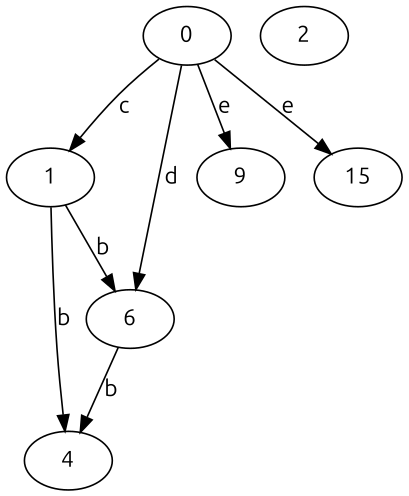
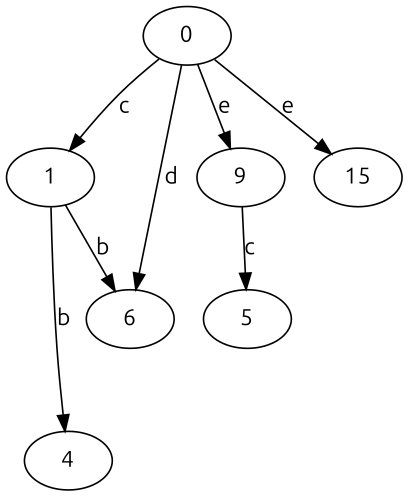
(304, 36) -> none
none -> (247, 319)
(103, 382) -> none
